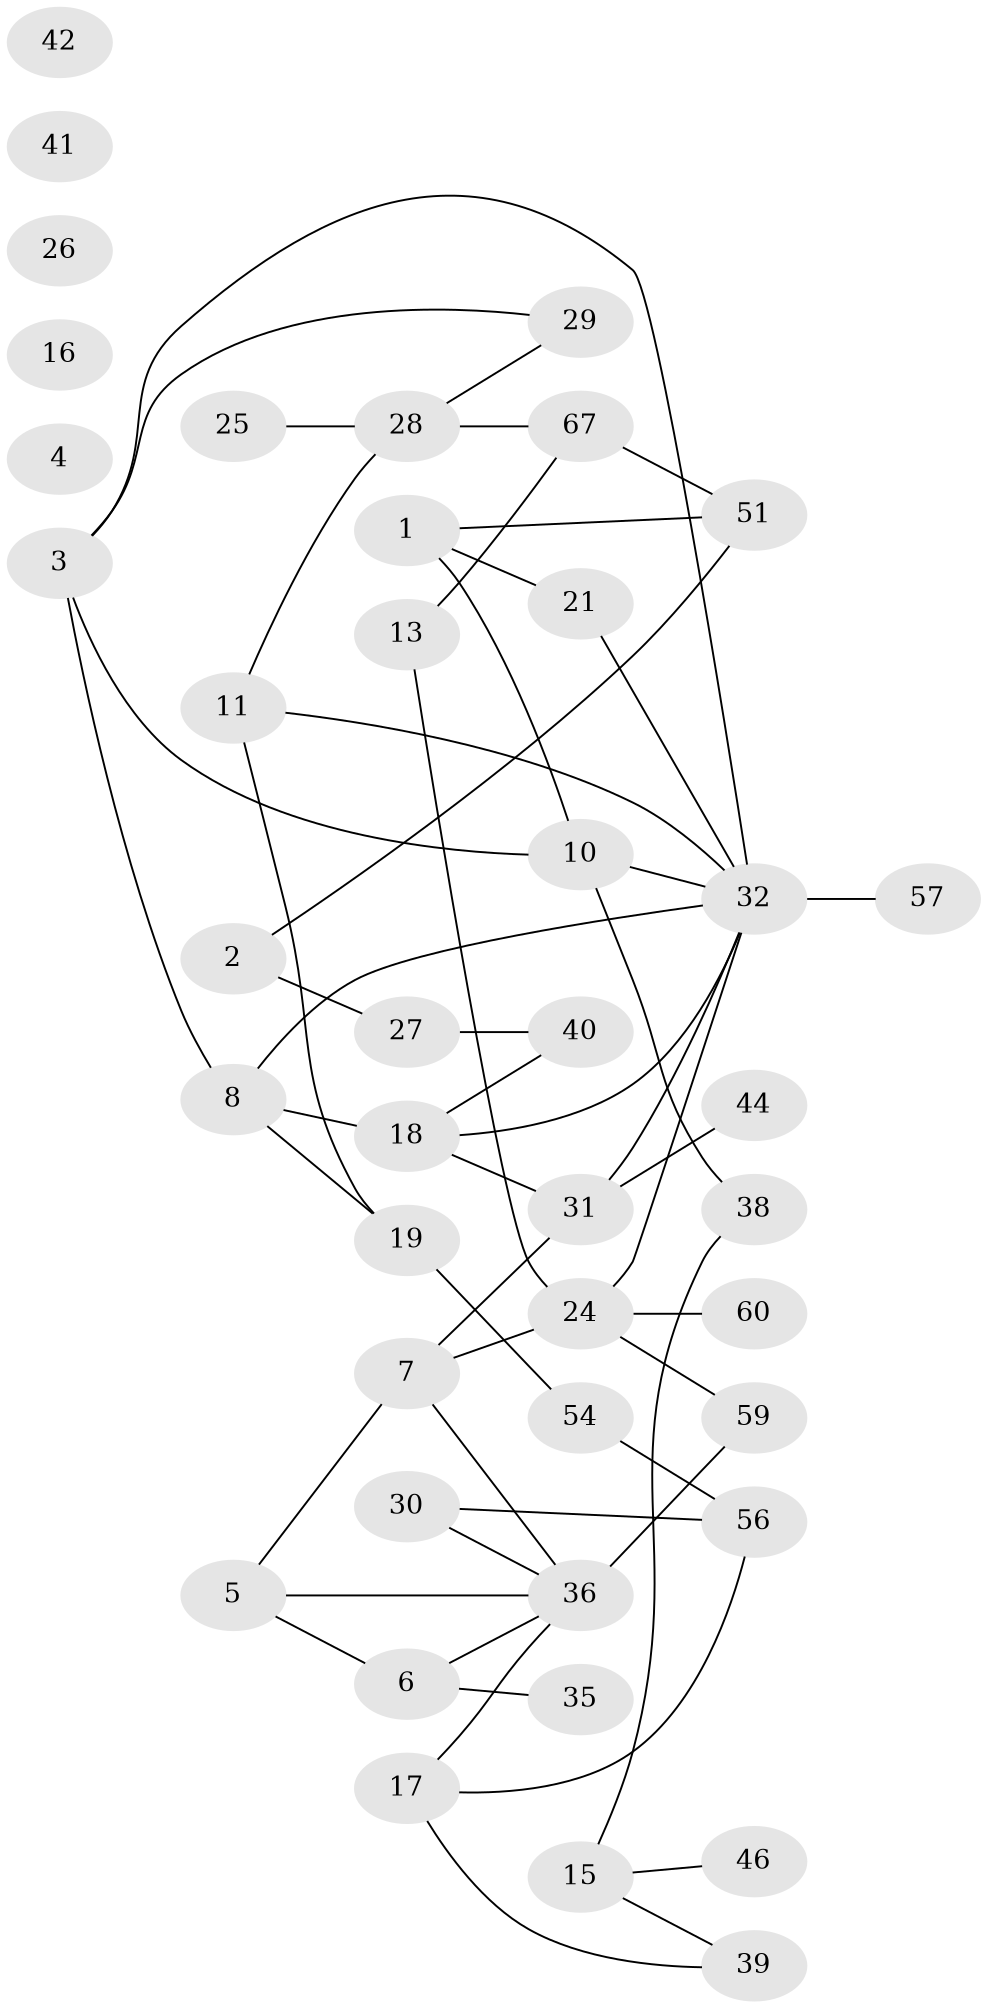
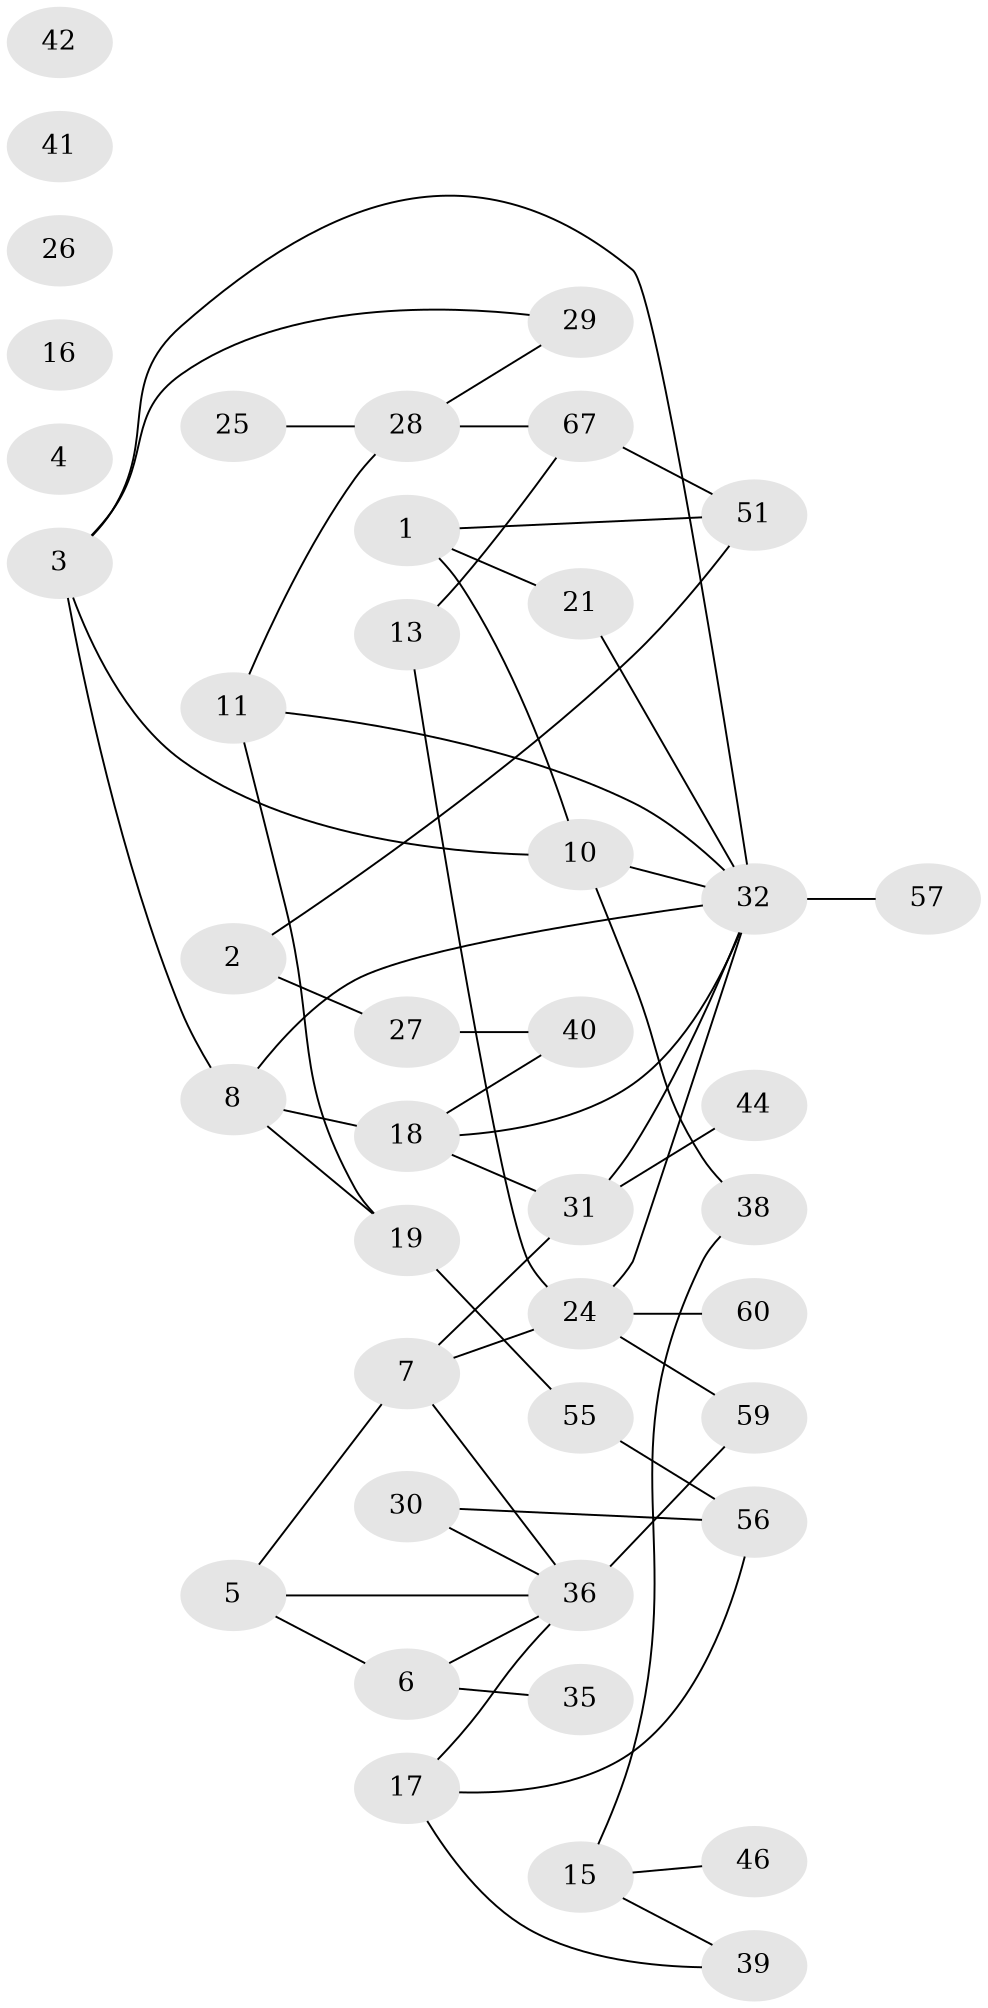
(581, 1418) -> (581, 1418)
